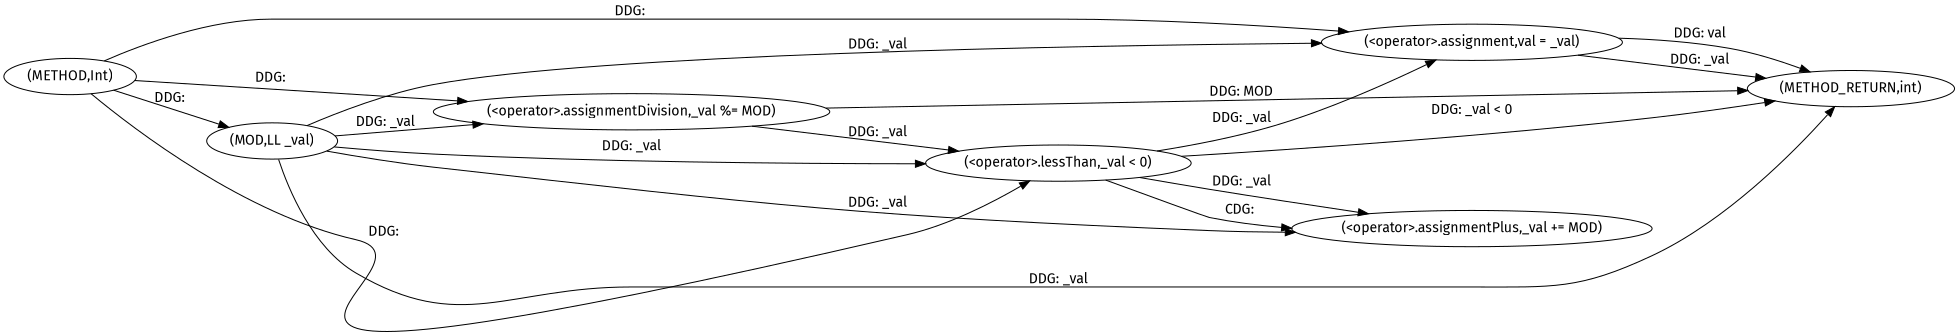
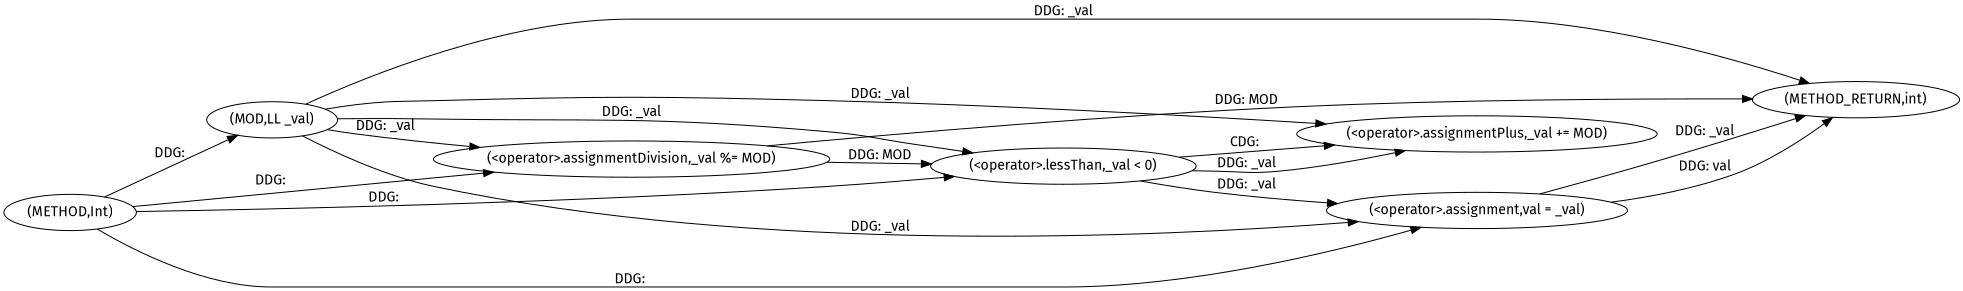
(878, 132) -> (880, 156)
(1474, 135) -> none
